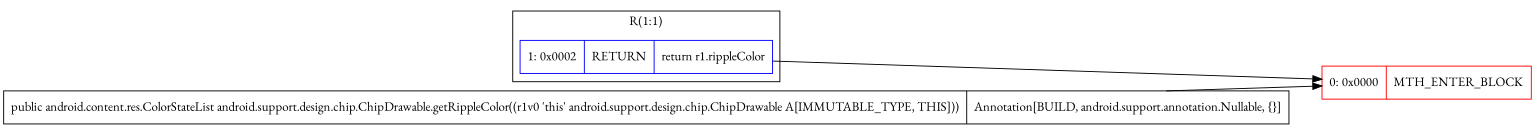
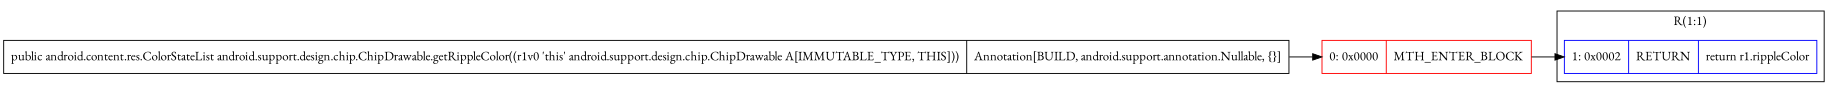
(1043, 70) -> (1543, 57)
